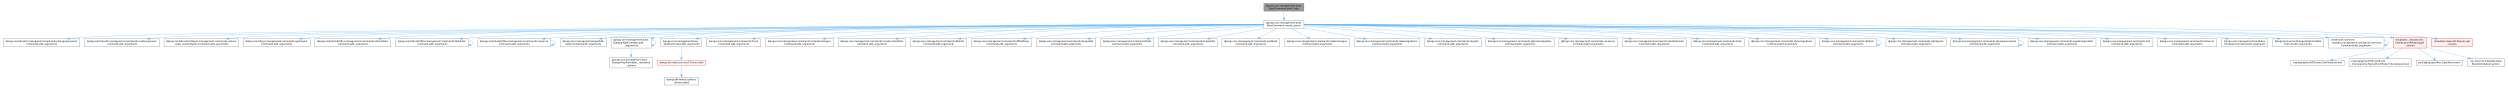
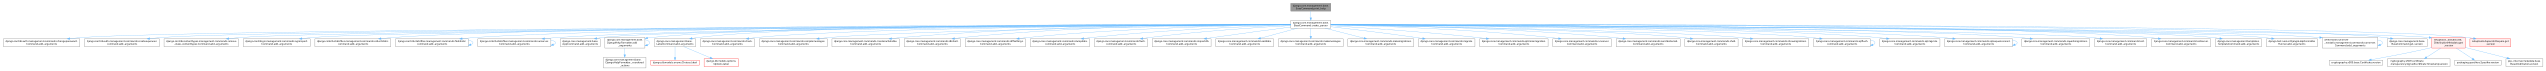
(583, 43) -> (580, 43)
none -> (2407, 43)
(681, 70) -> (697, 52)
(681, 81) -> (721, 63)
